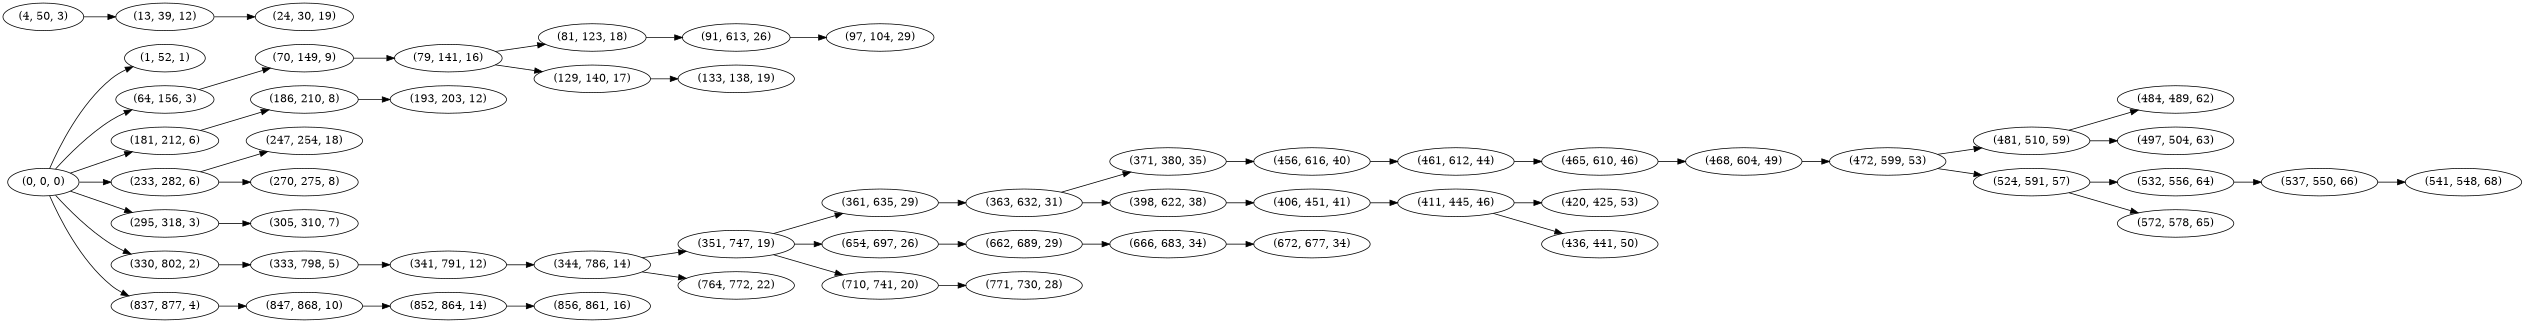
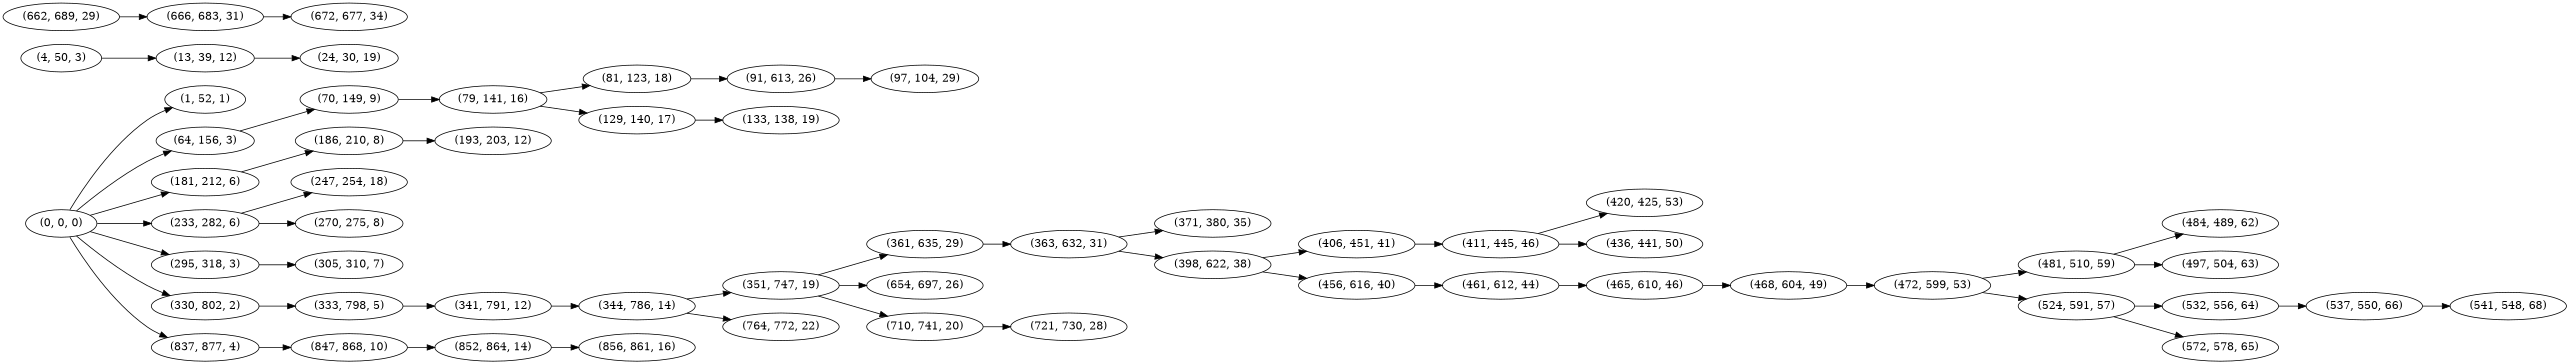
(1236, 161) -> (1281, 275)
(948, 244) -> none
(1168, 244) -> (205, 17)
(1024, 285) -> (1069, 327)
